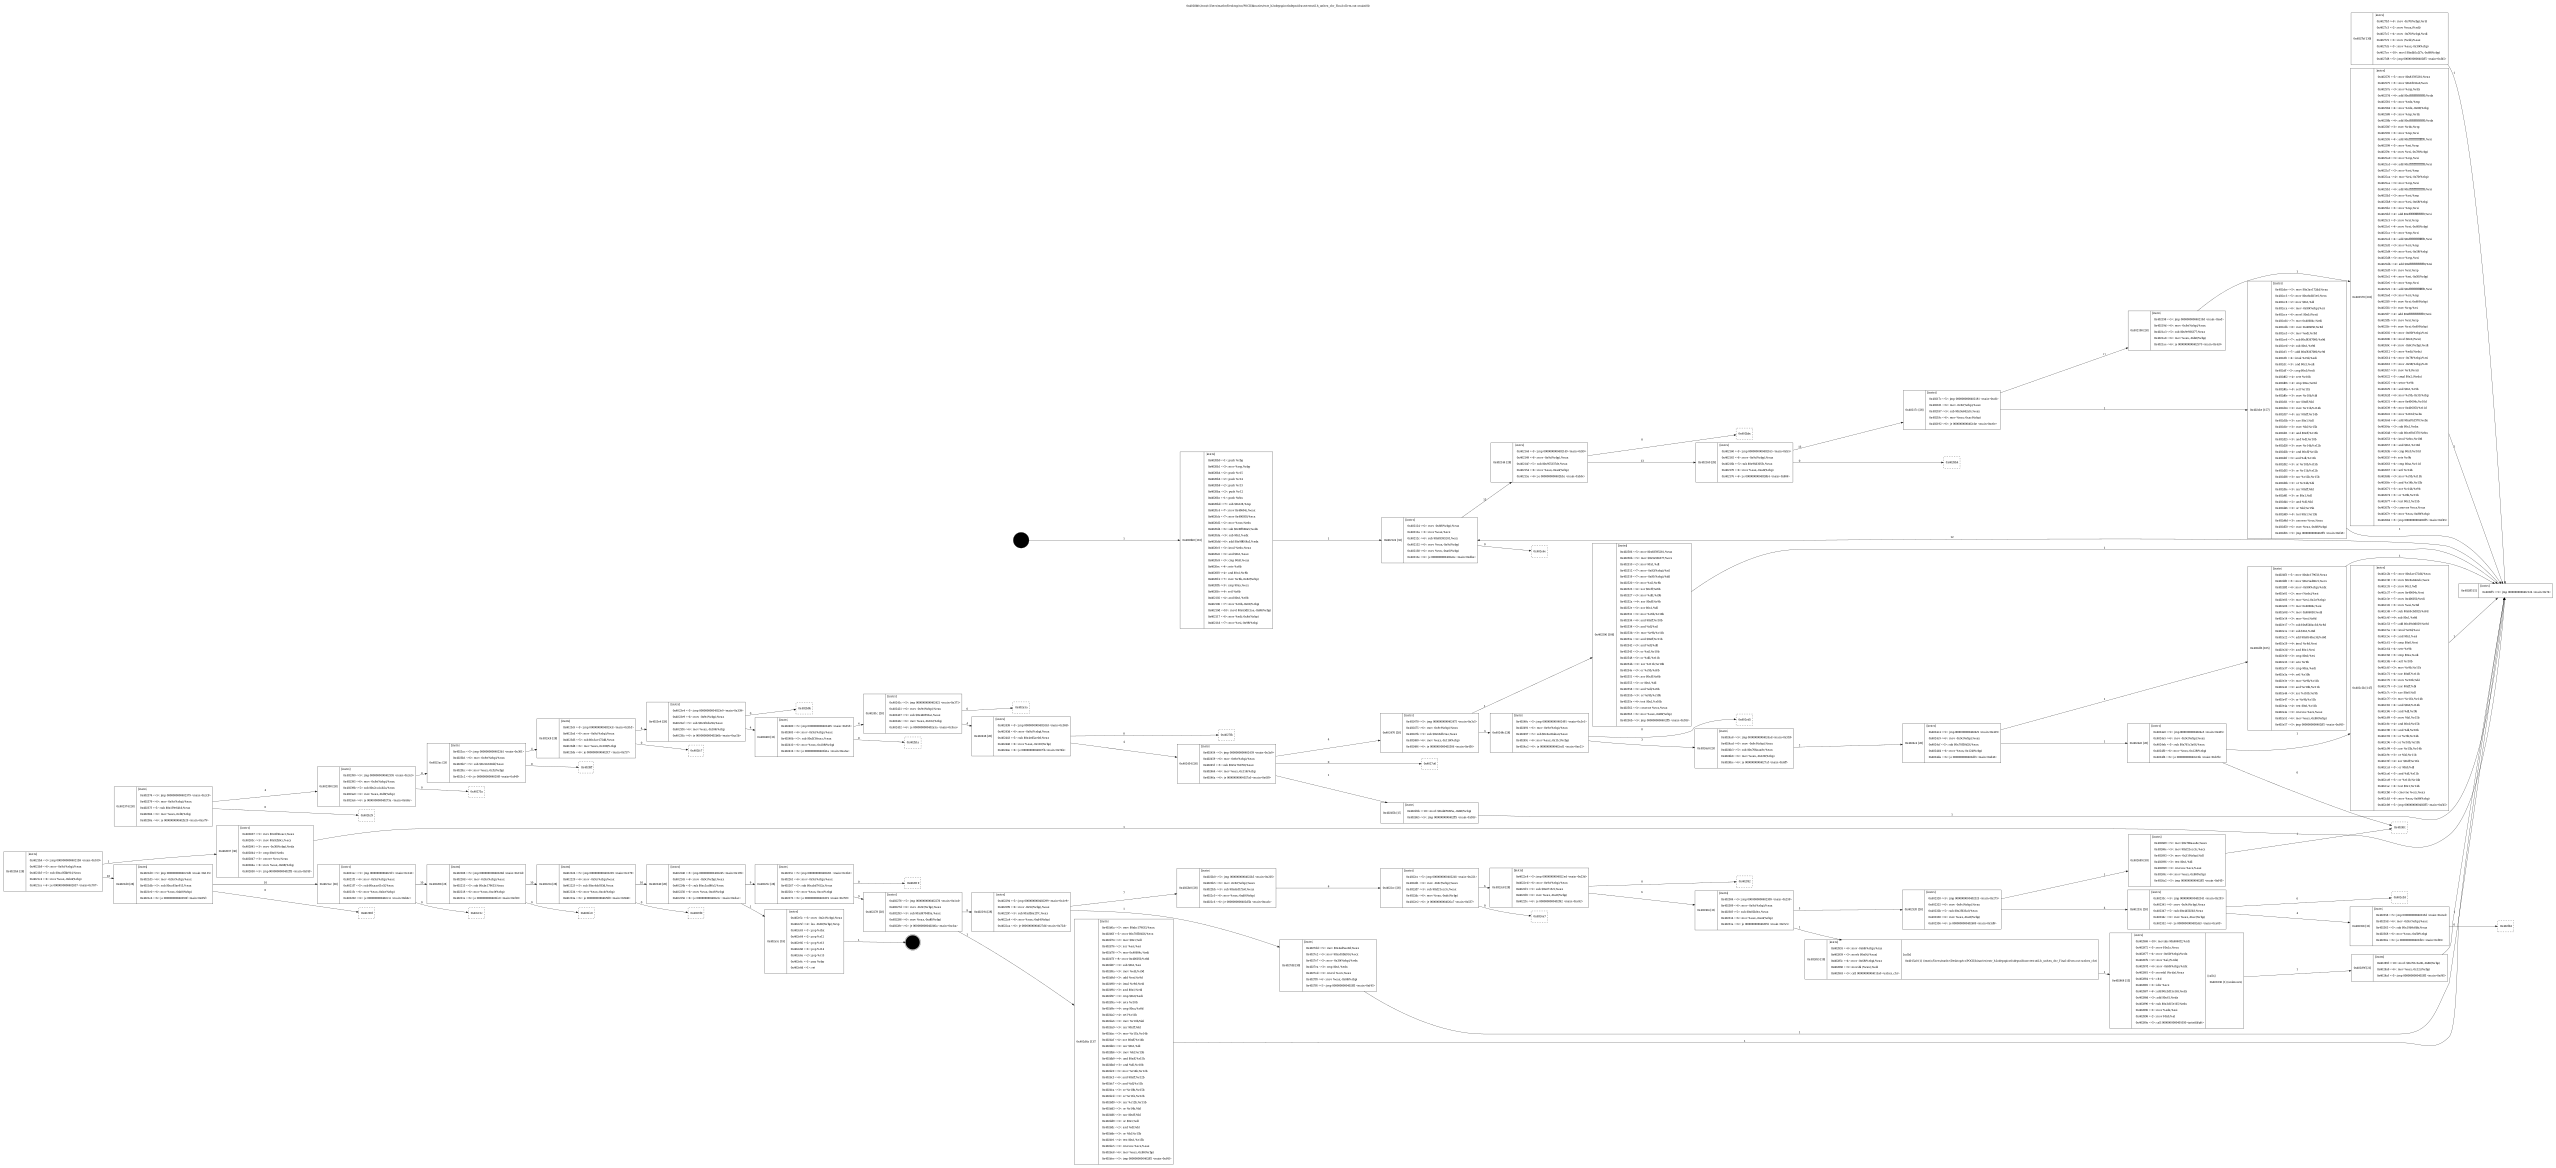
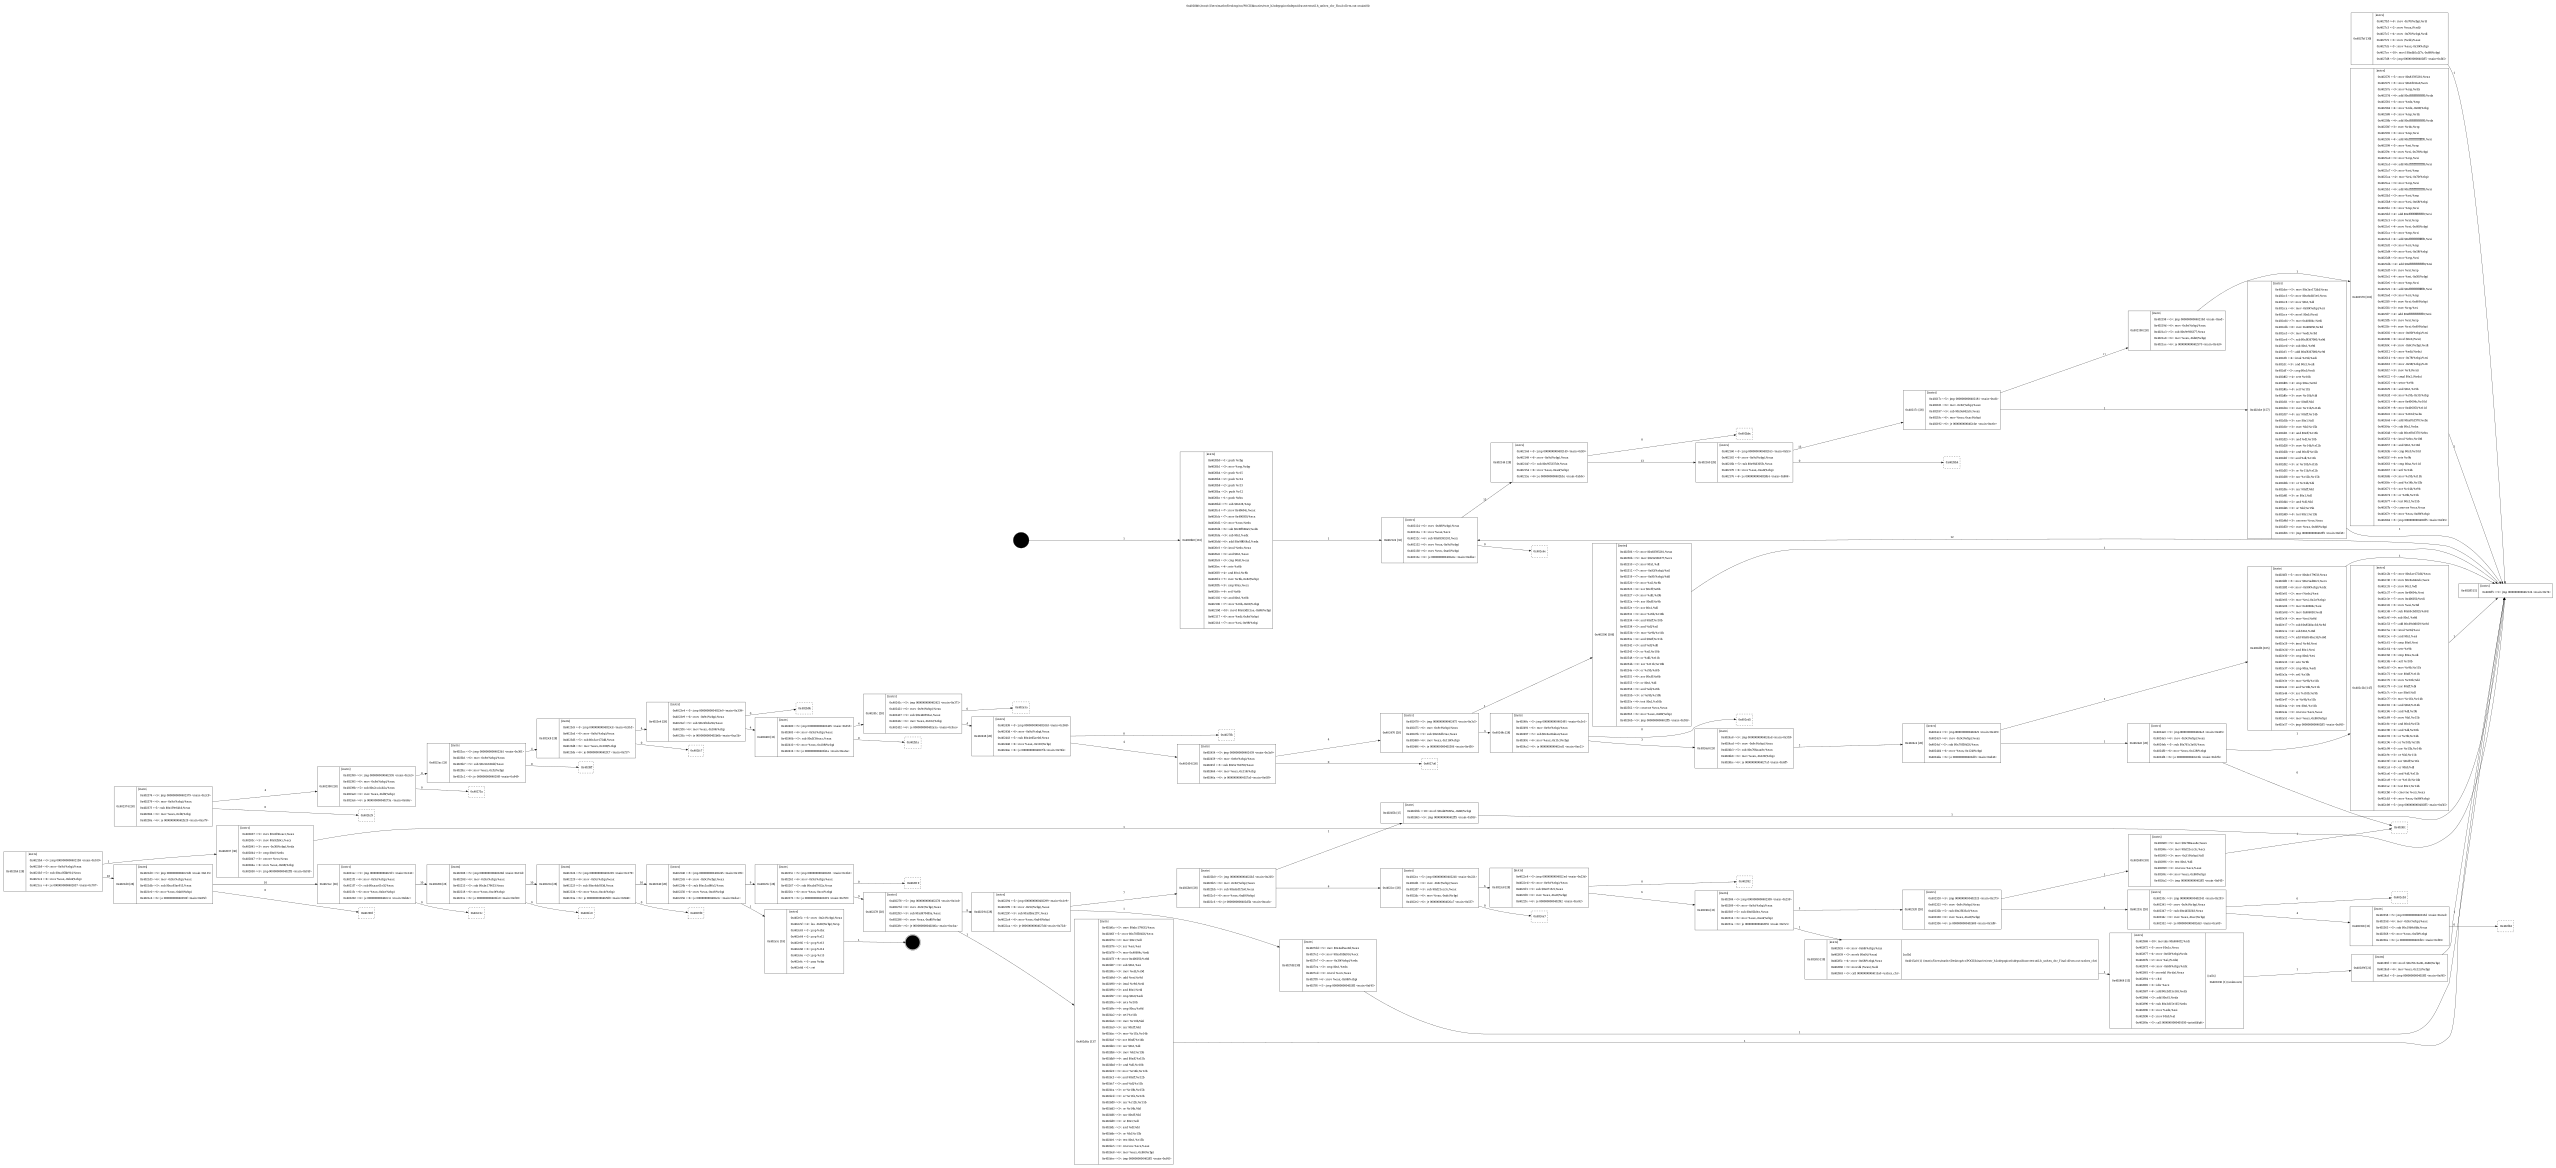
(1331, 789) -> (1338, 847)
